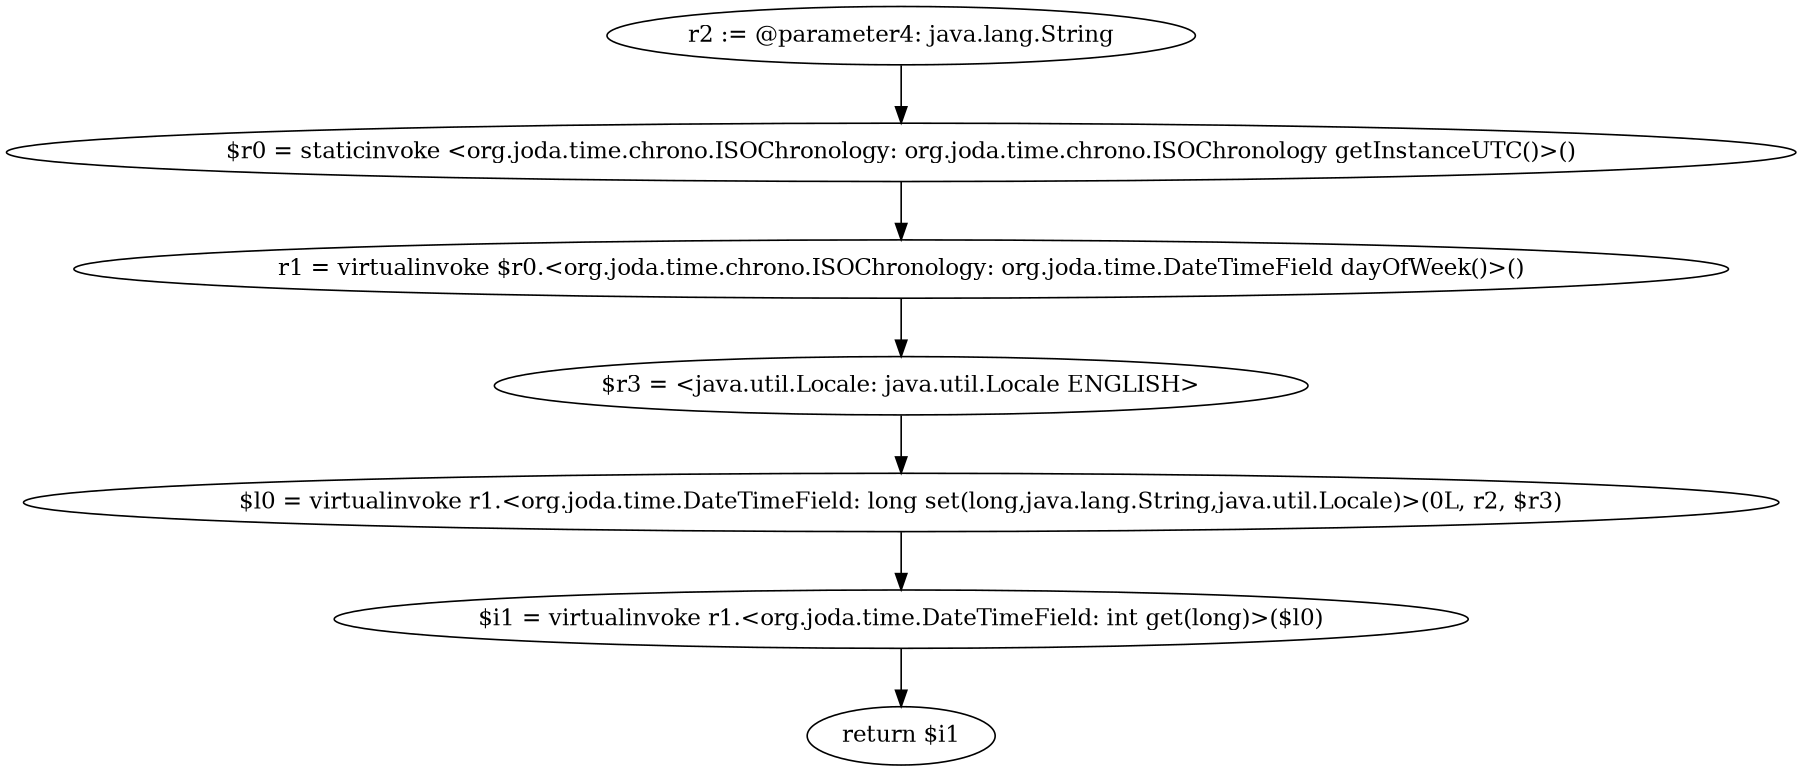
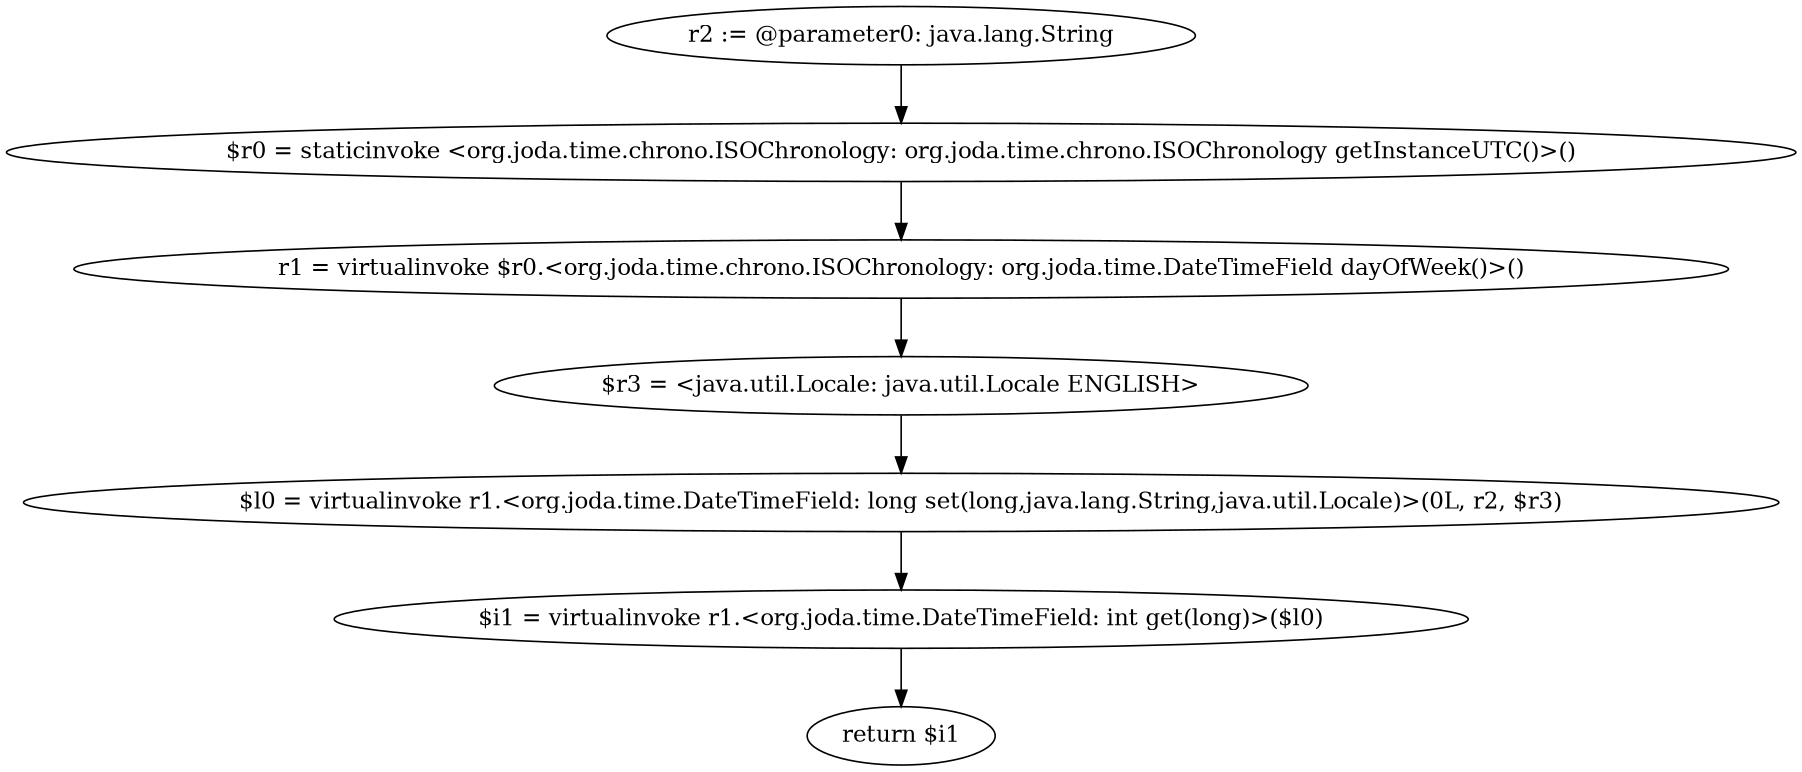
(901, 36) -> (901, 36)
